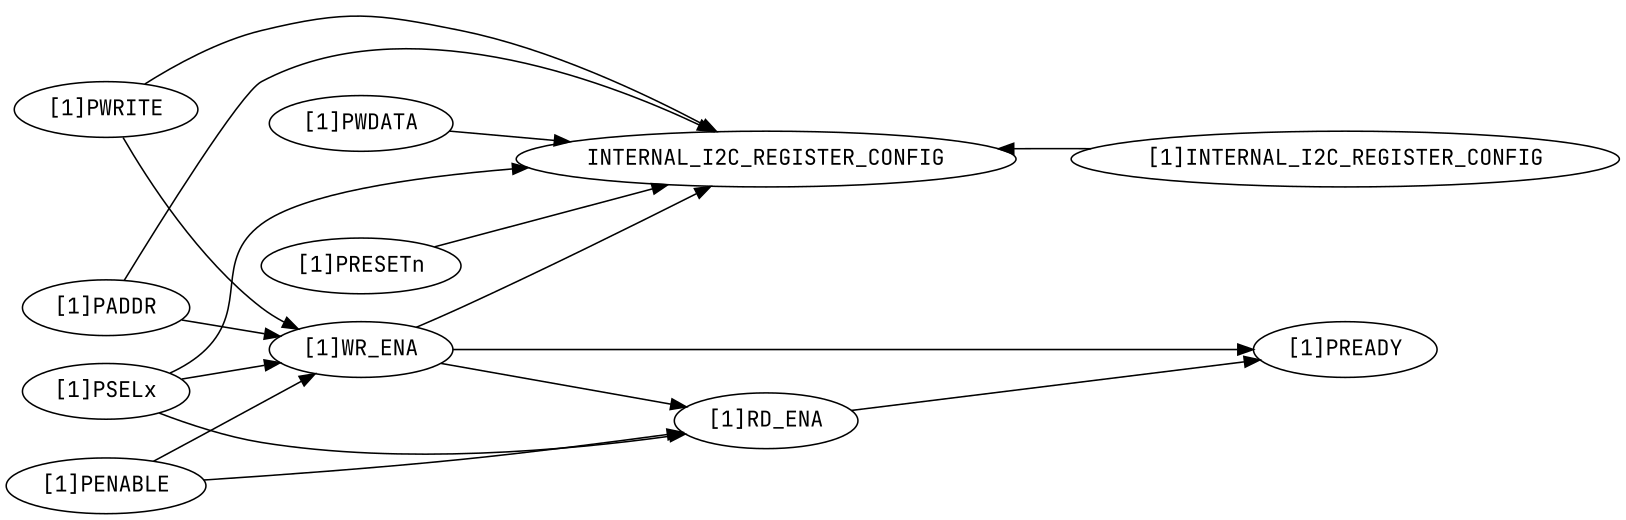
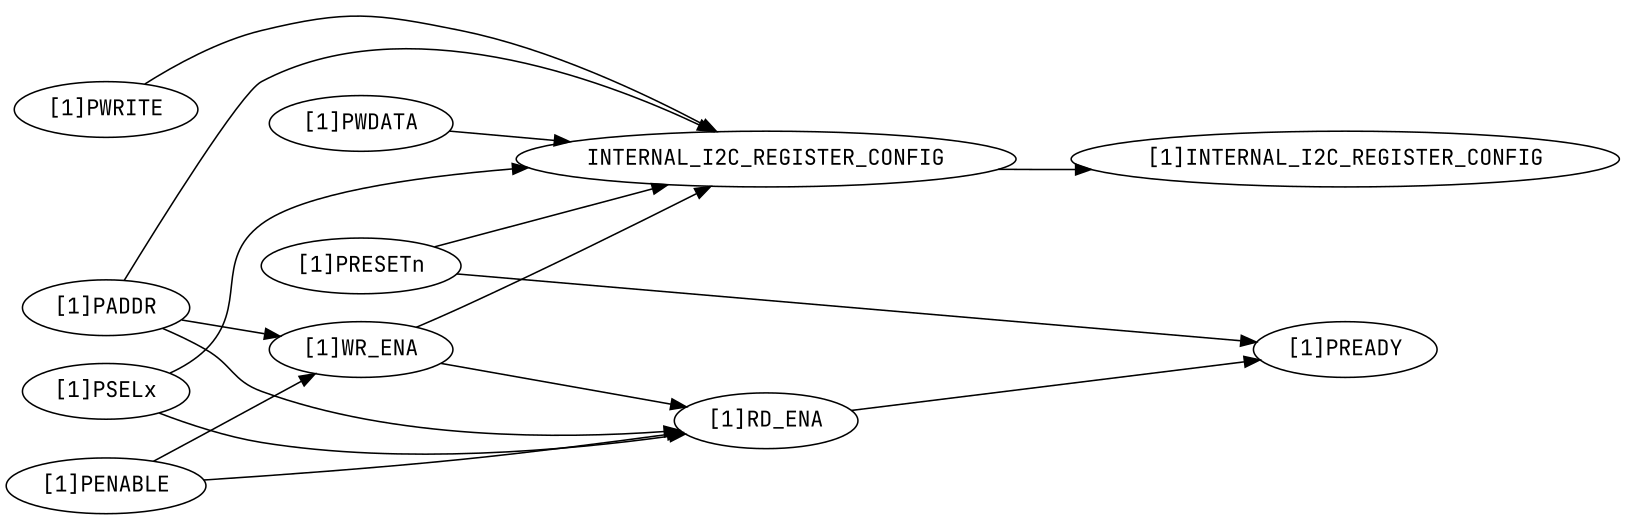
(1053, 149) -> (1037, 169)
(193, 239) -> none
(845, 350) -> (849, 307)
(223, 372) -> none
none -> (402, 425)
